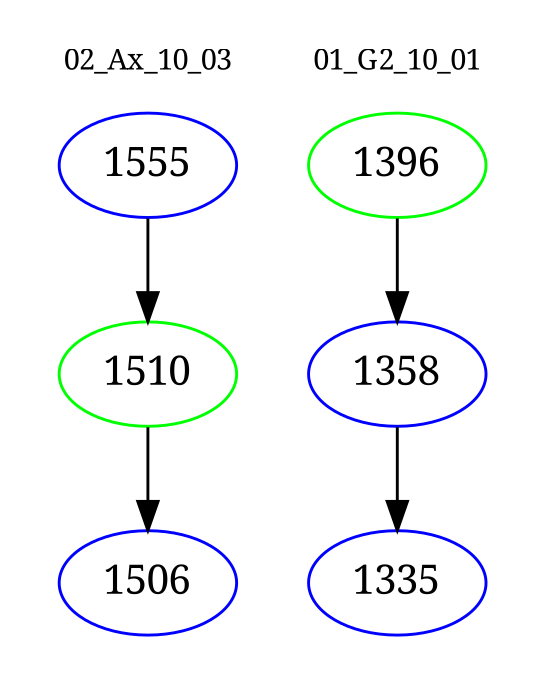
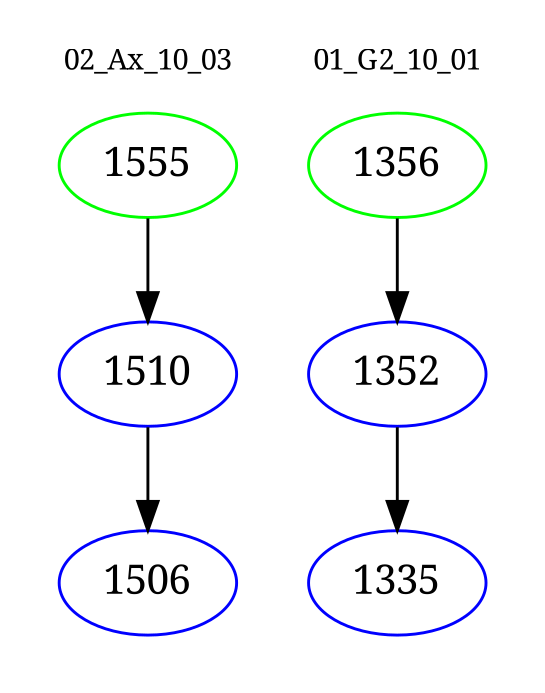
(148, 165) -> (148, 165)
(397, 165) -> (397, 165)
(148, 374) -> (148, 374)
(397, 374) -> (397, 374)
